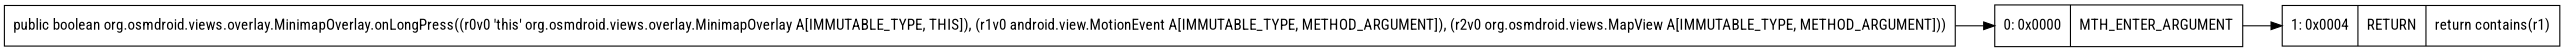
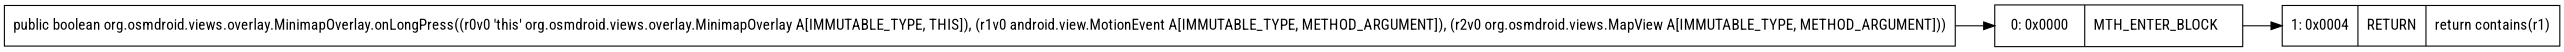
(2157, 25) -> (2156, 25)
